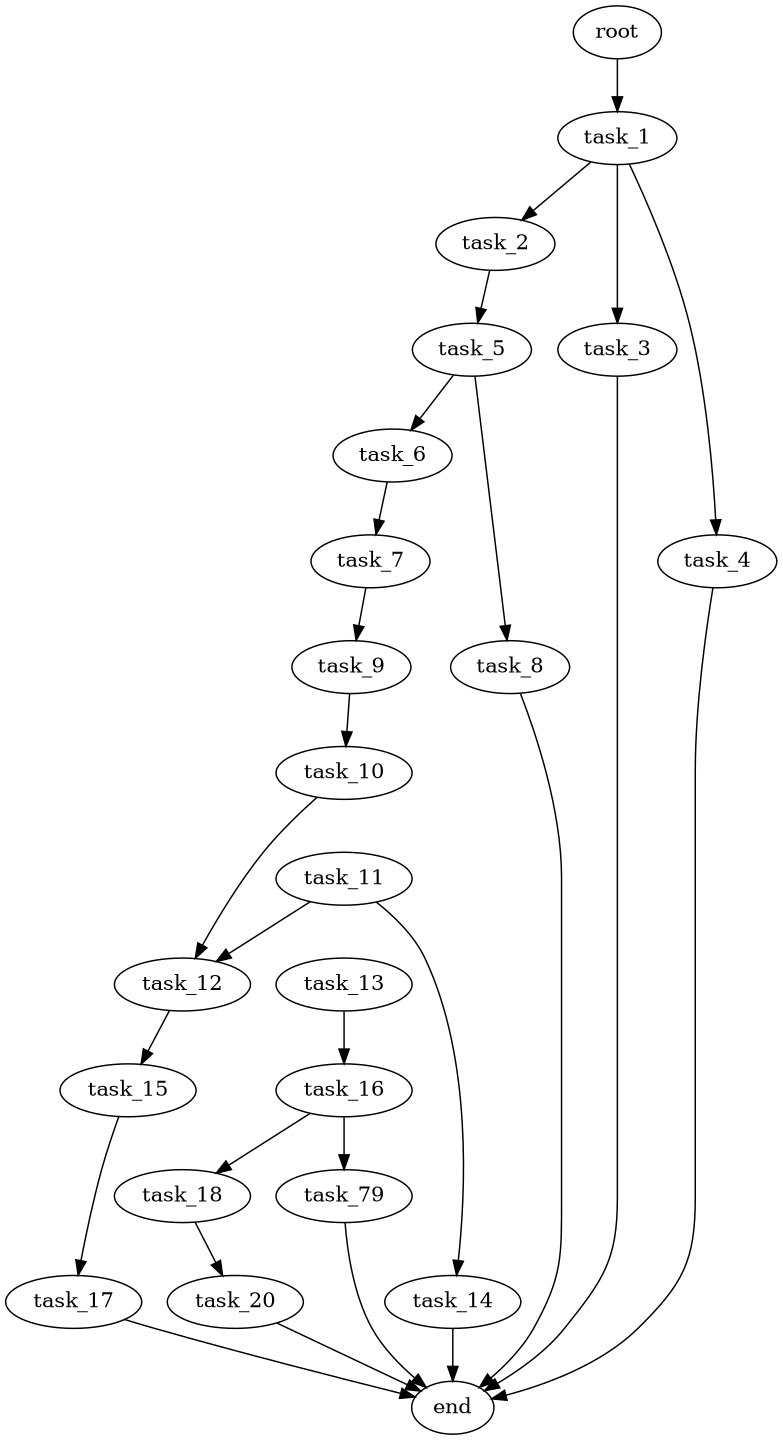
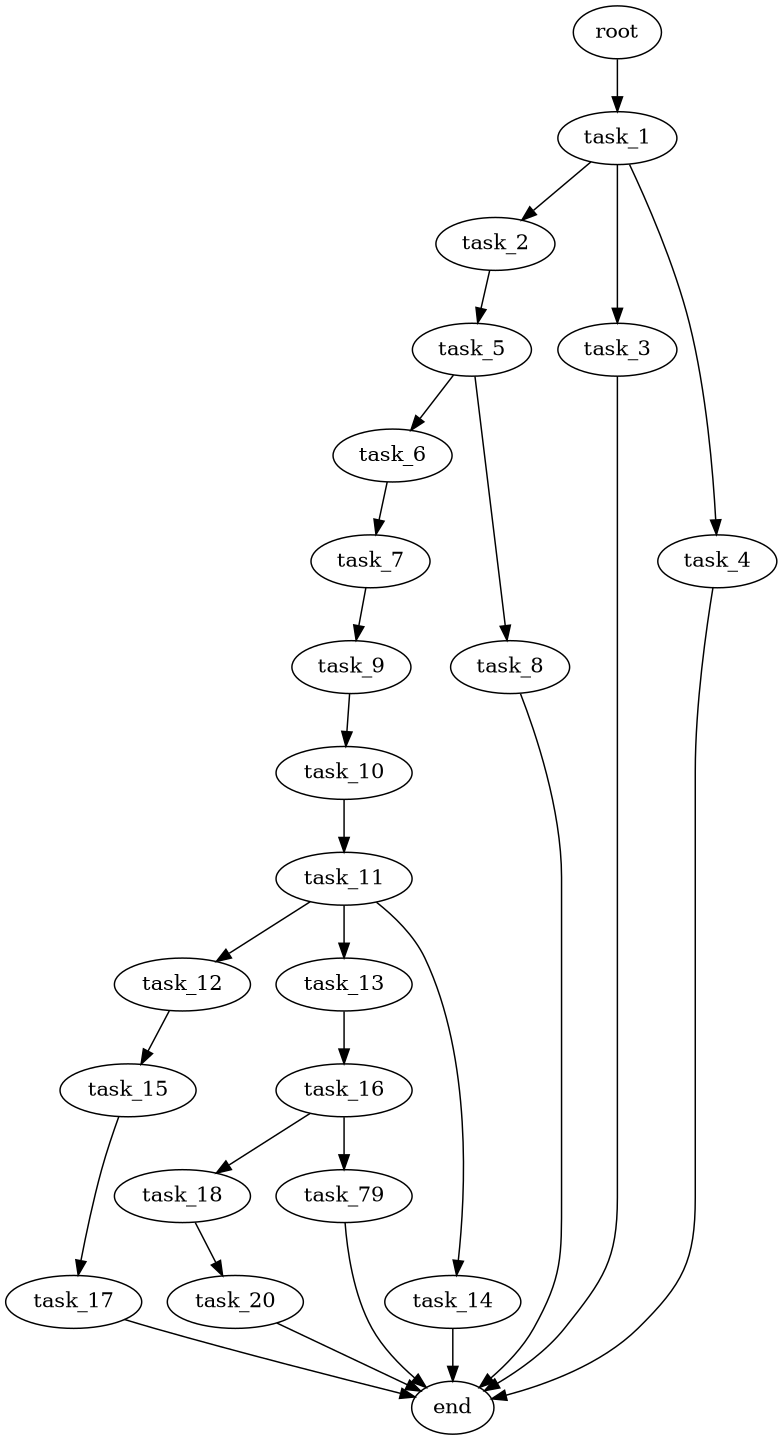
(253, 866) -> (344, 819)
none -> (344, 924)
